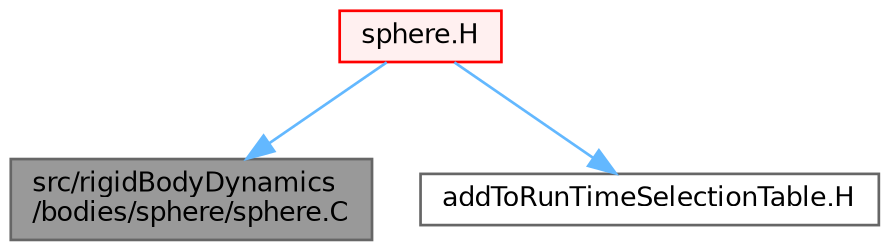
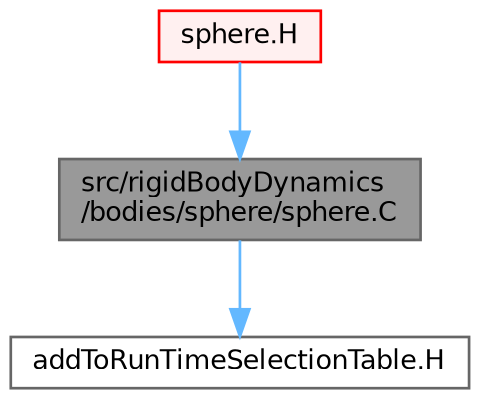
(524, 110) -> (240, 275)
